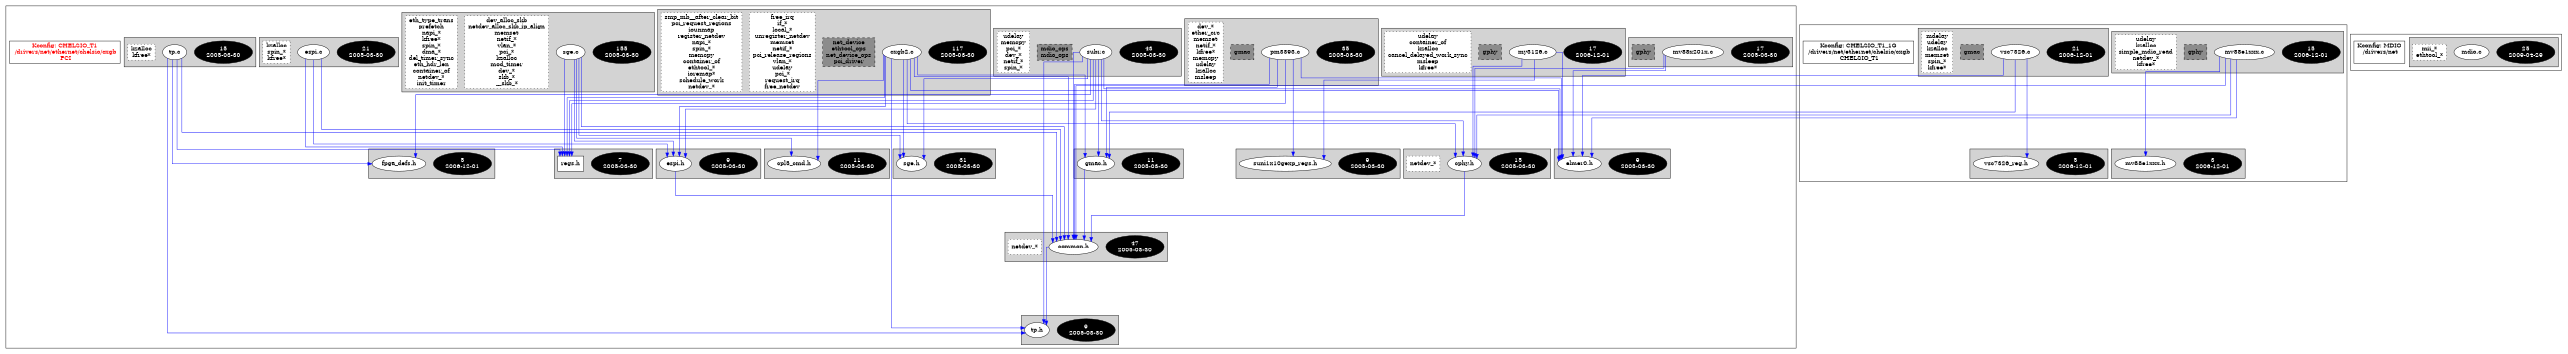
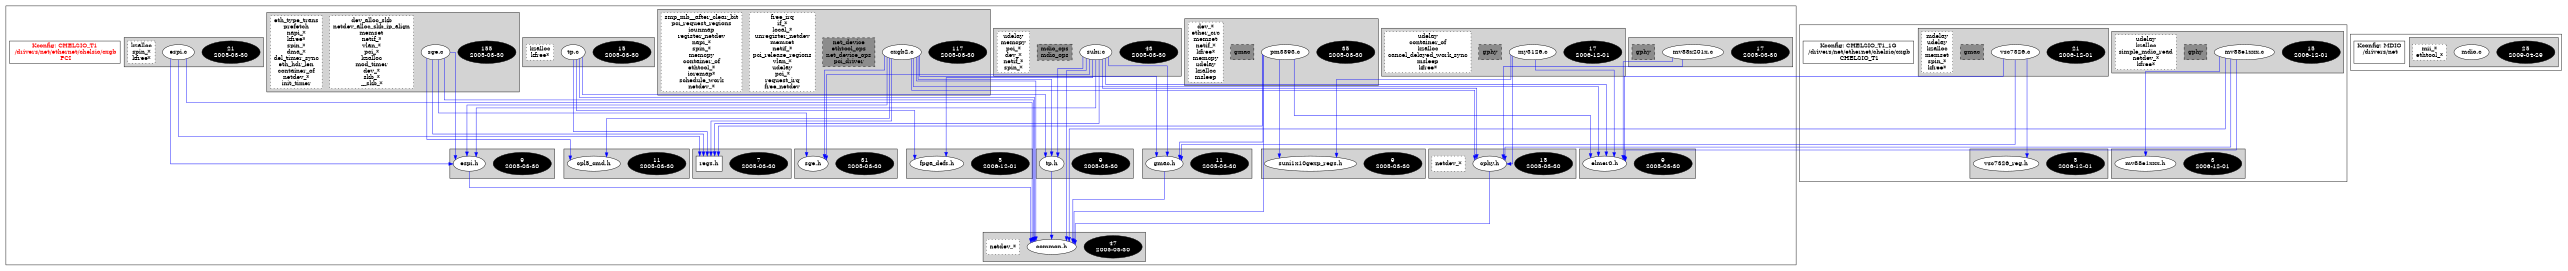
(1046, 283) -> (1052, 203)
